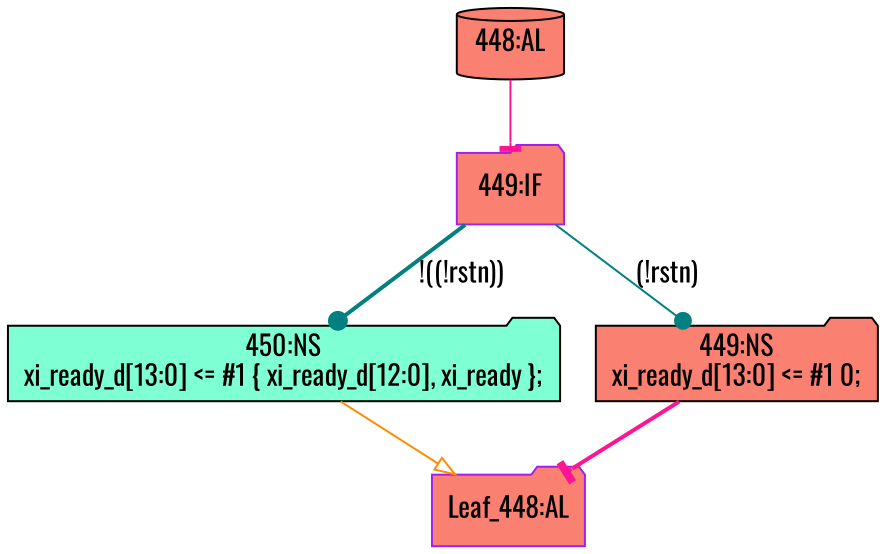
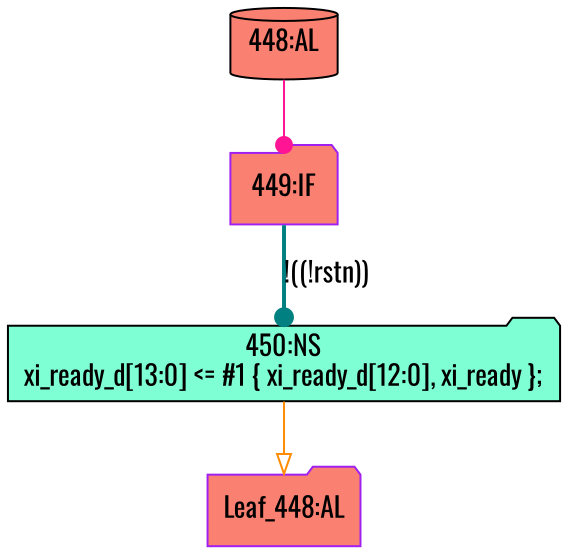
(510, 111) -> (284, 108)
(737, 363) -> none
